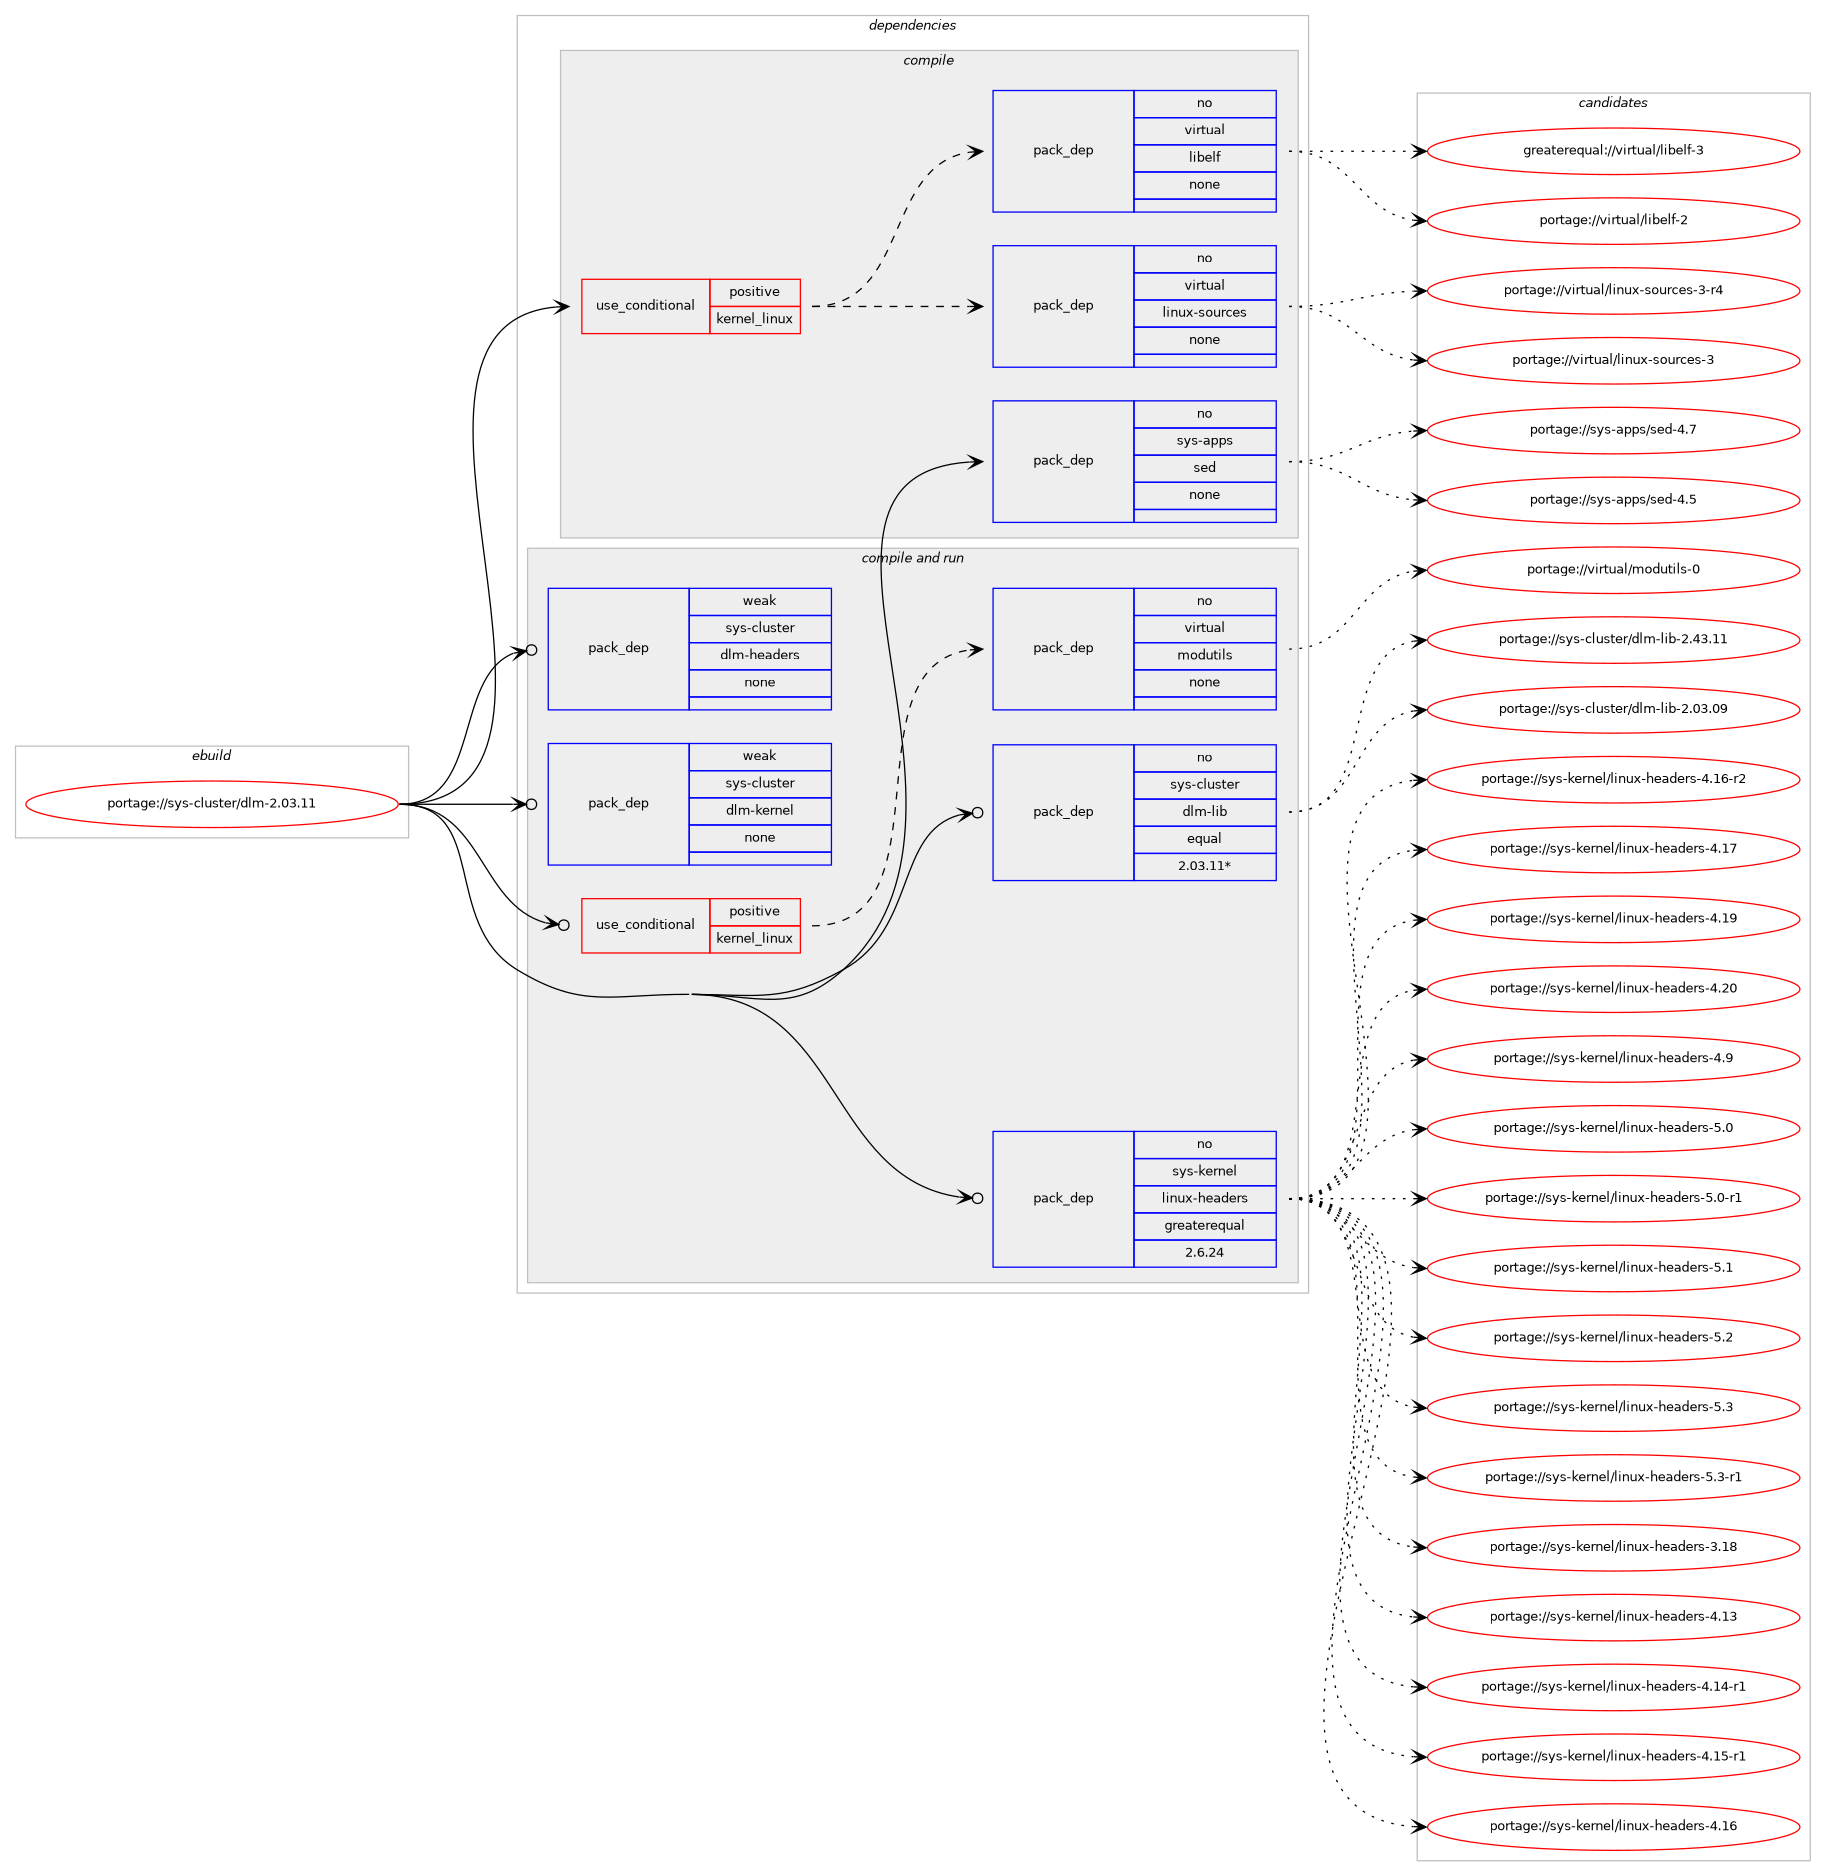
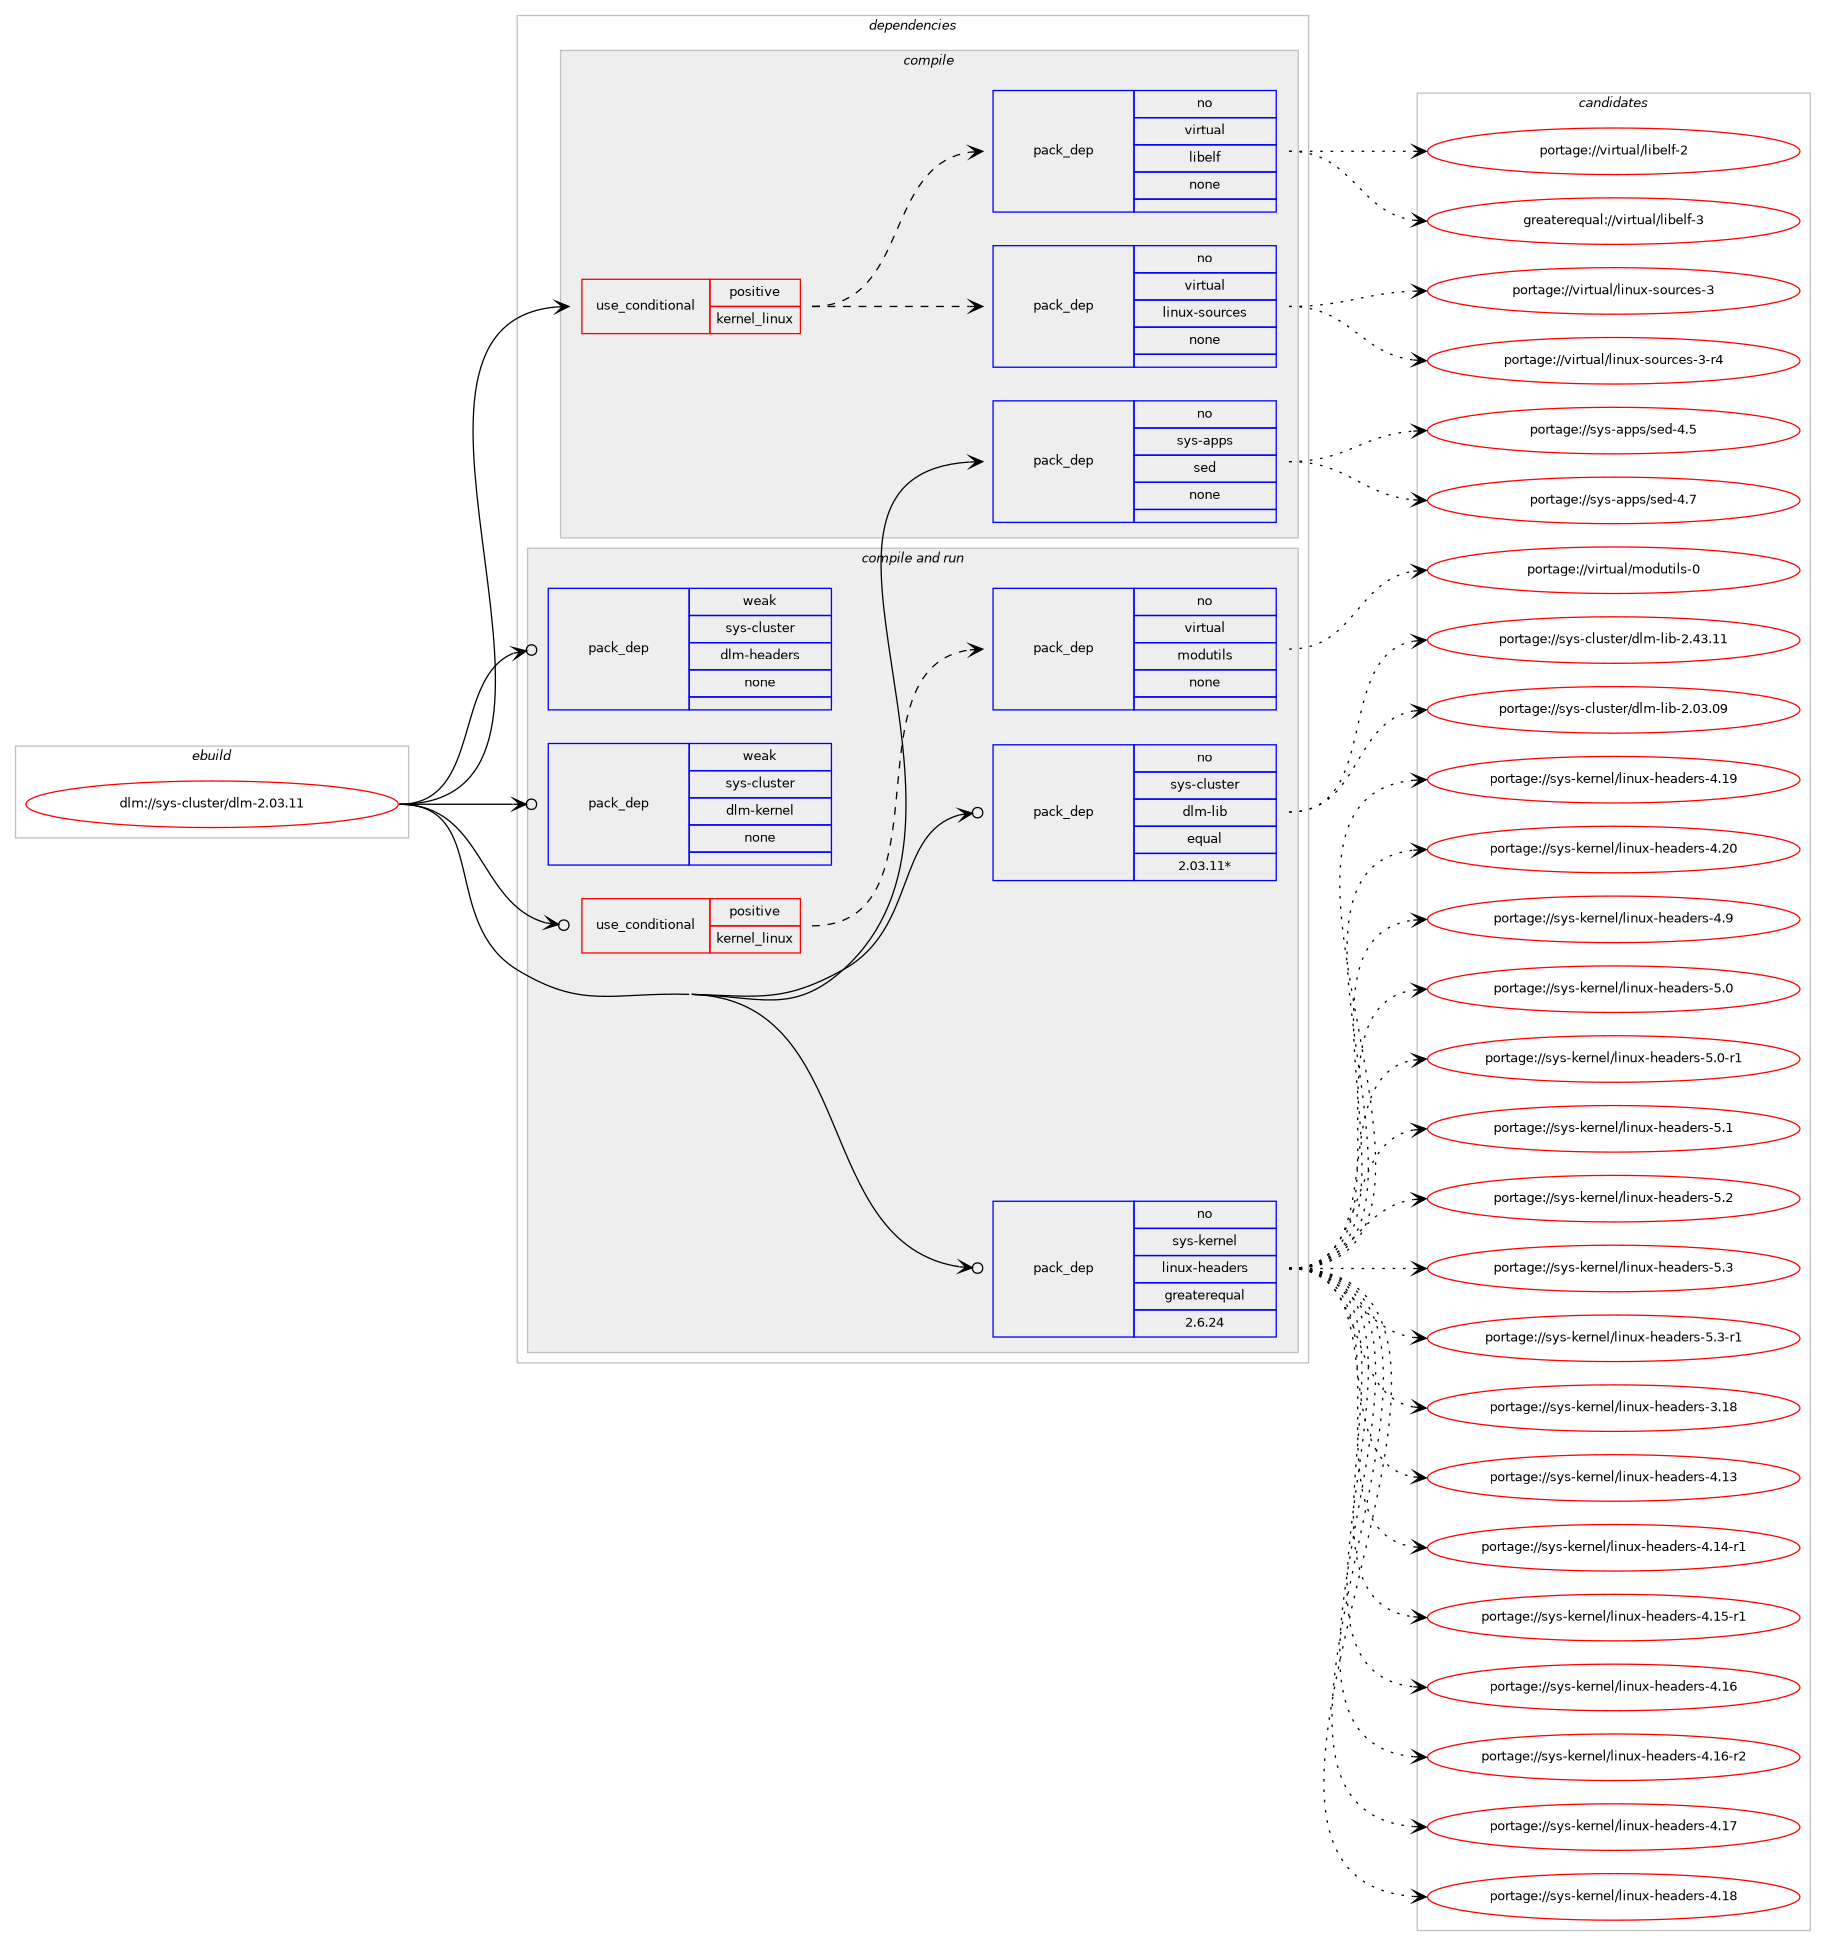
(212, 804) -> (212, 804)
none -> (1614, 1897)
